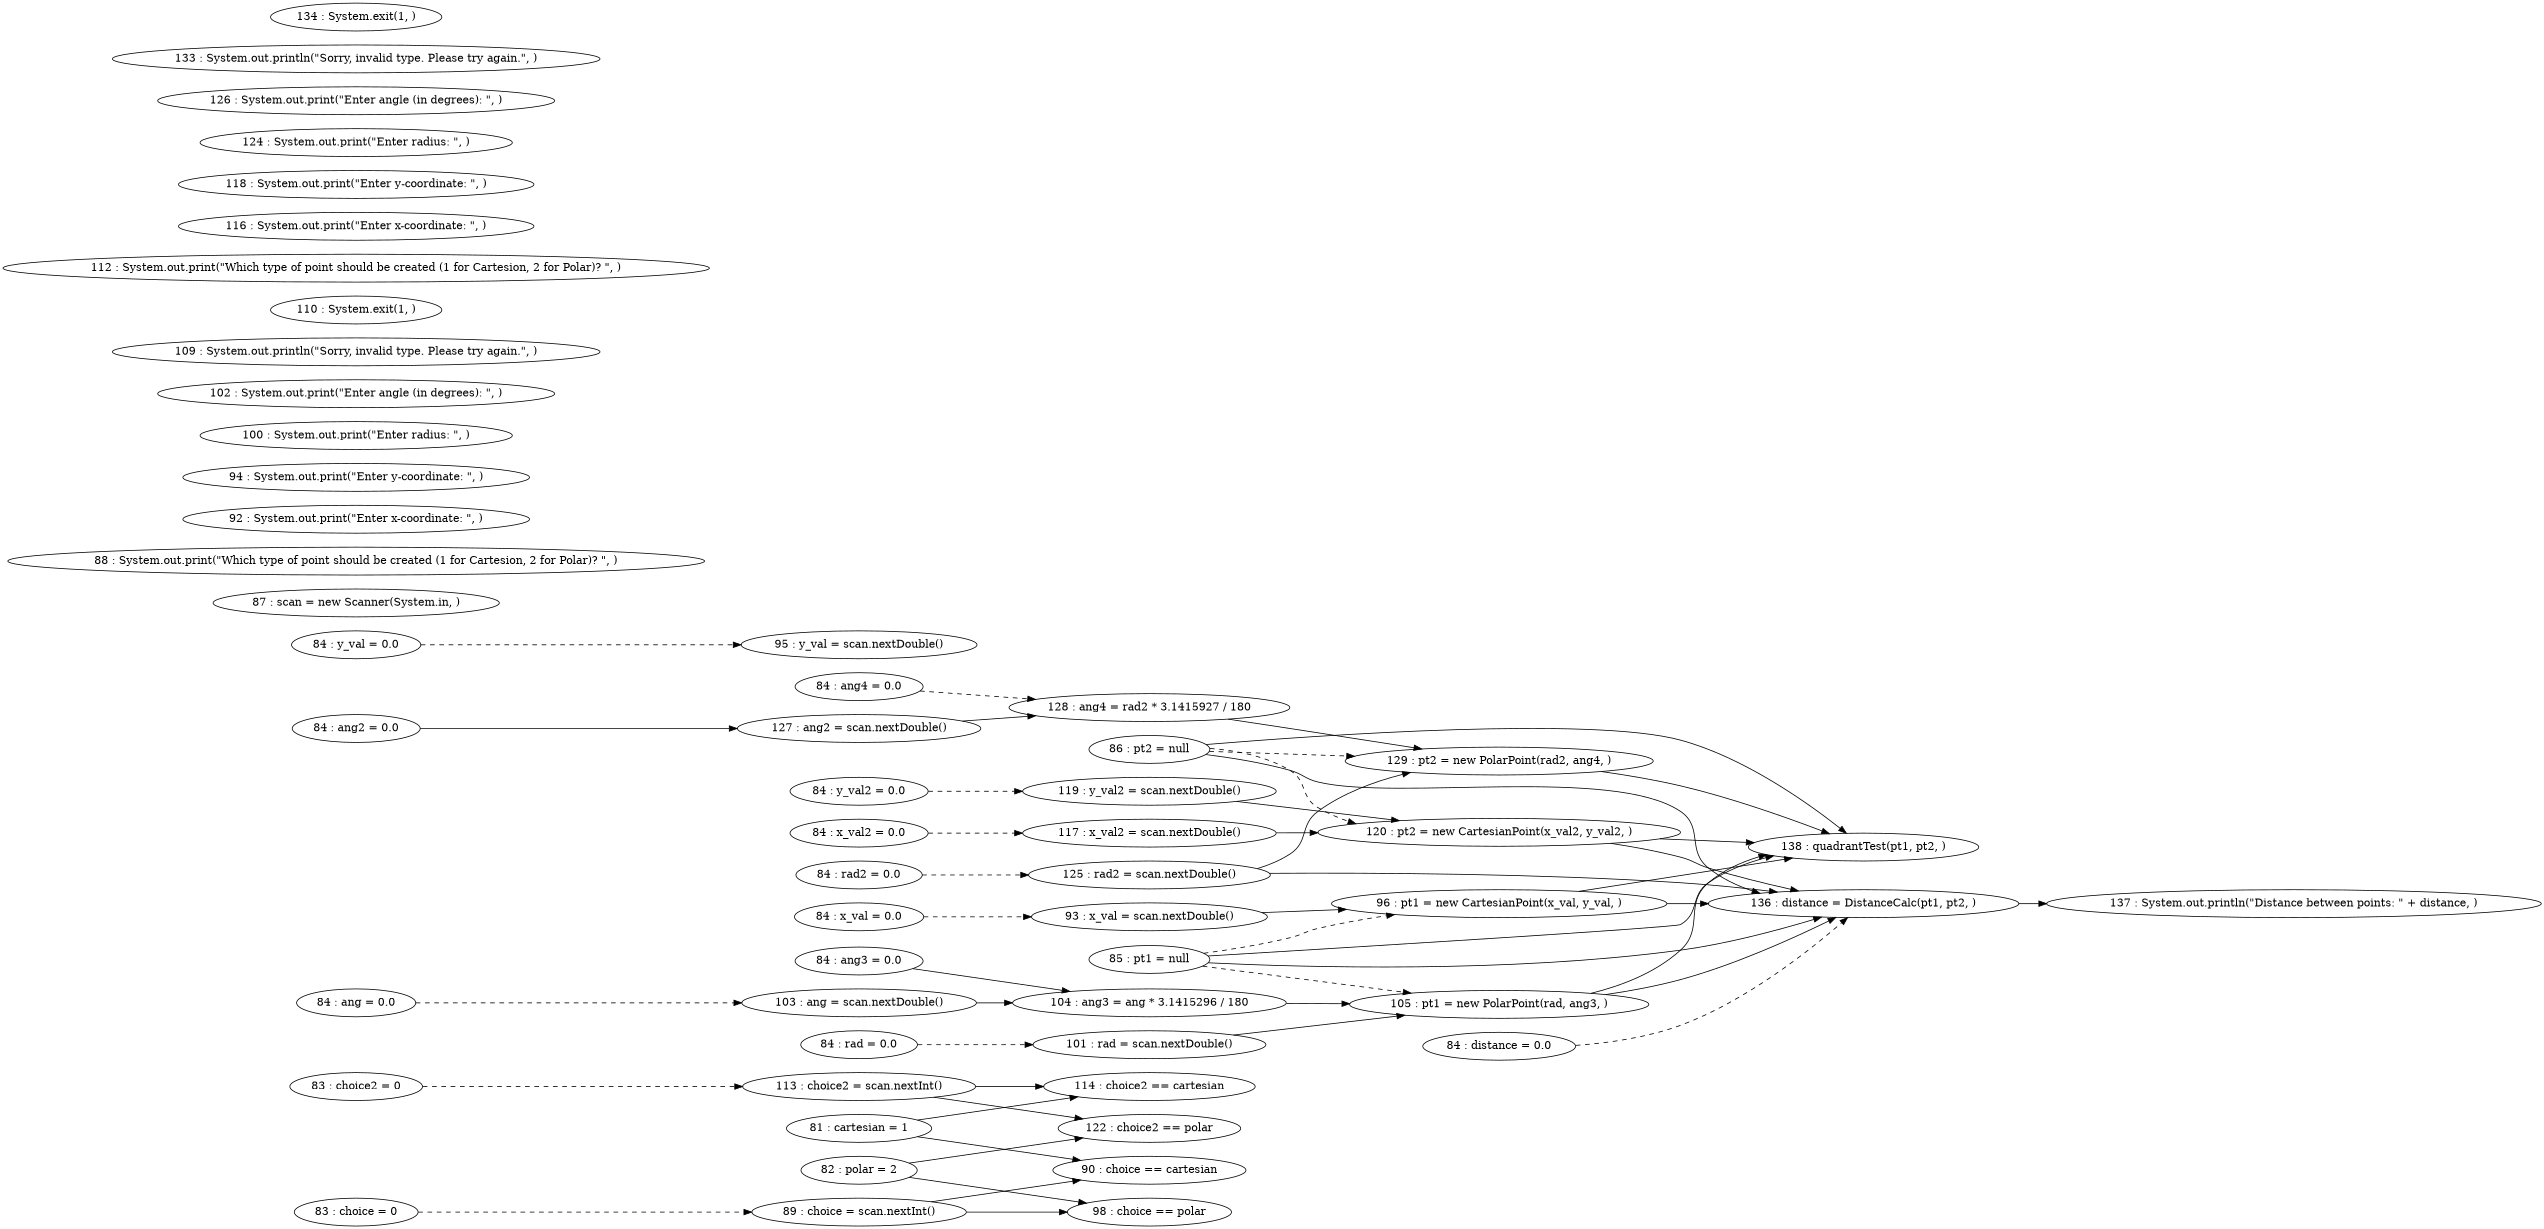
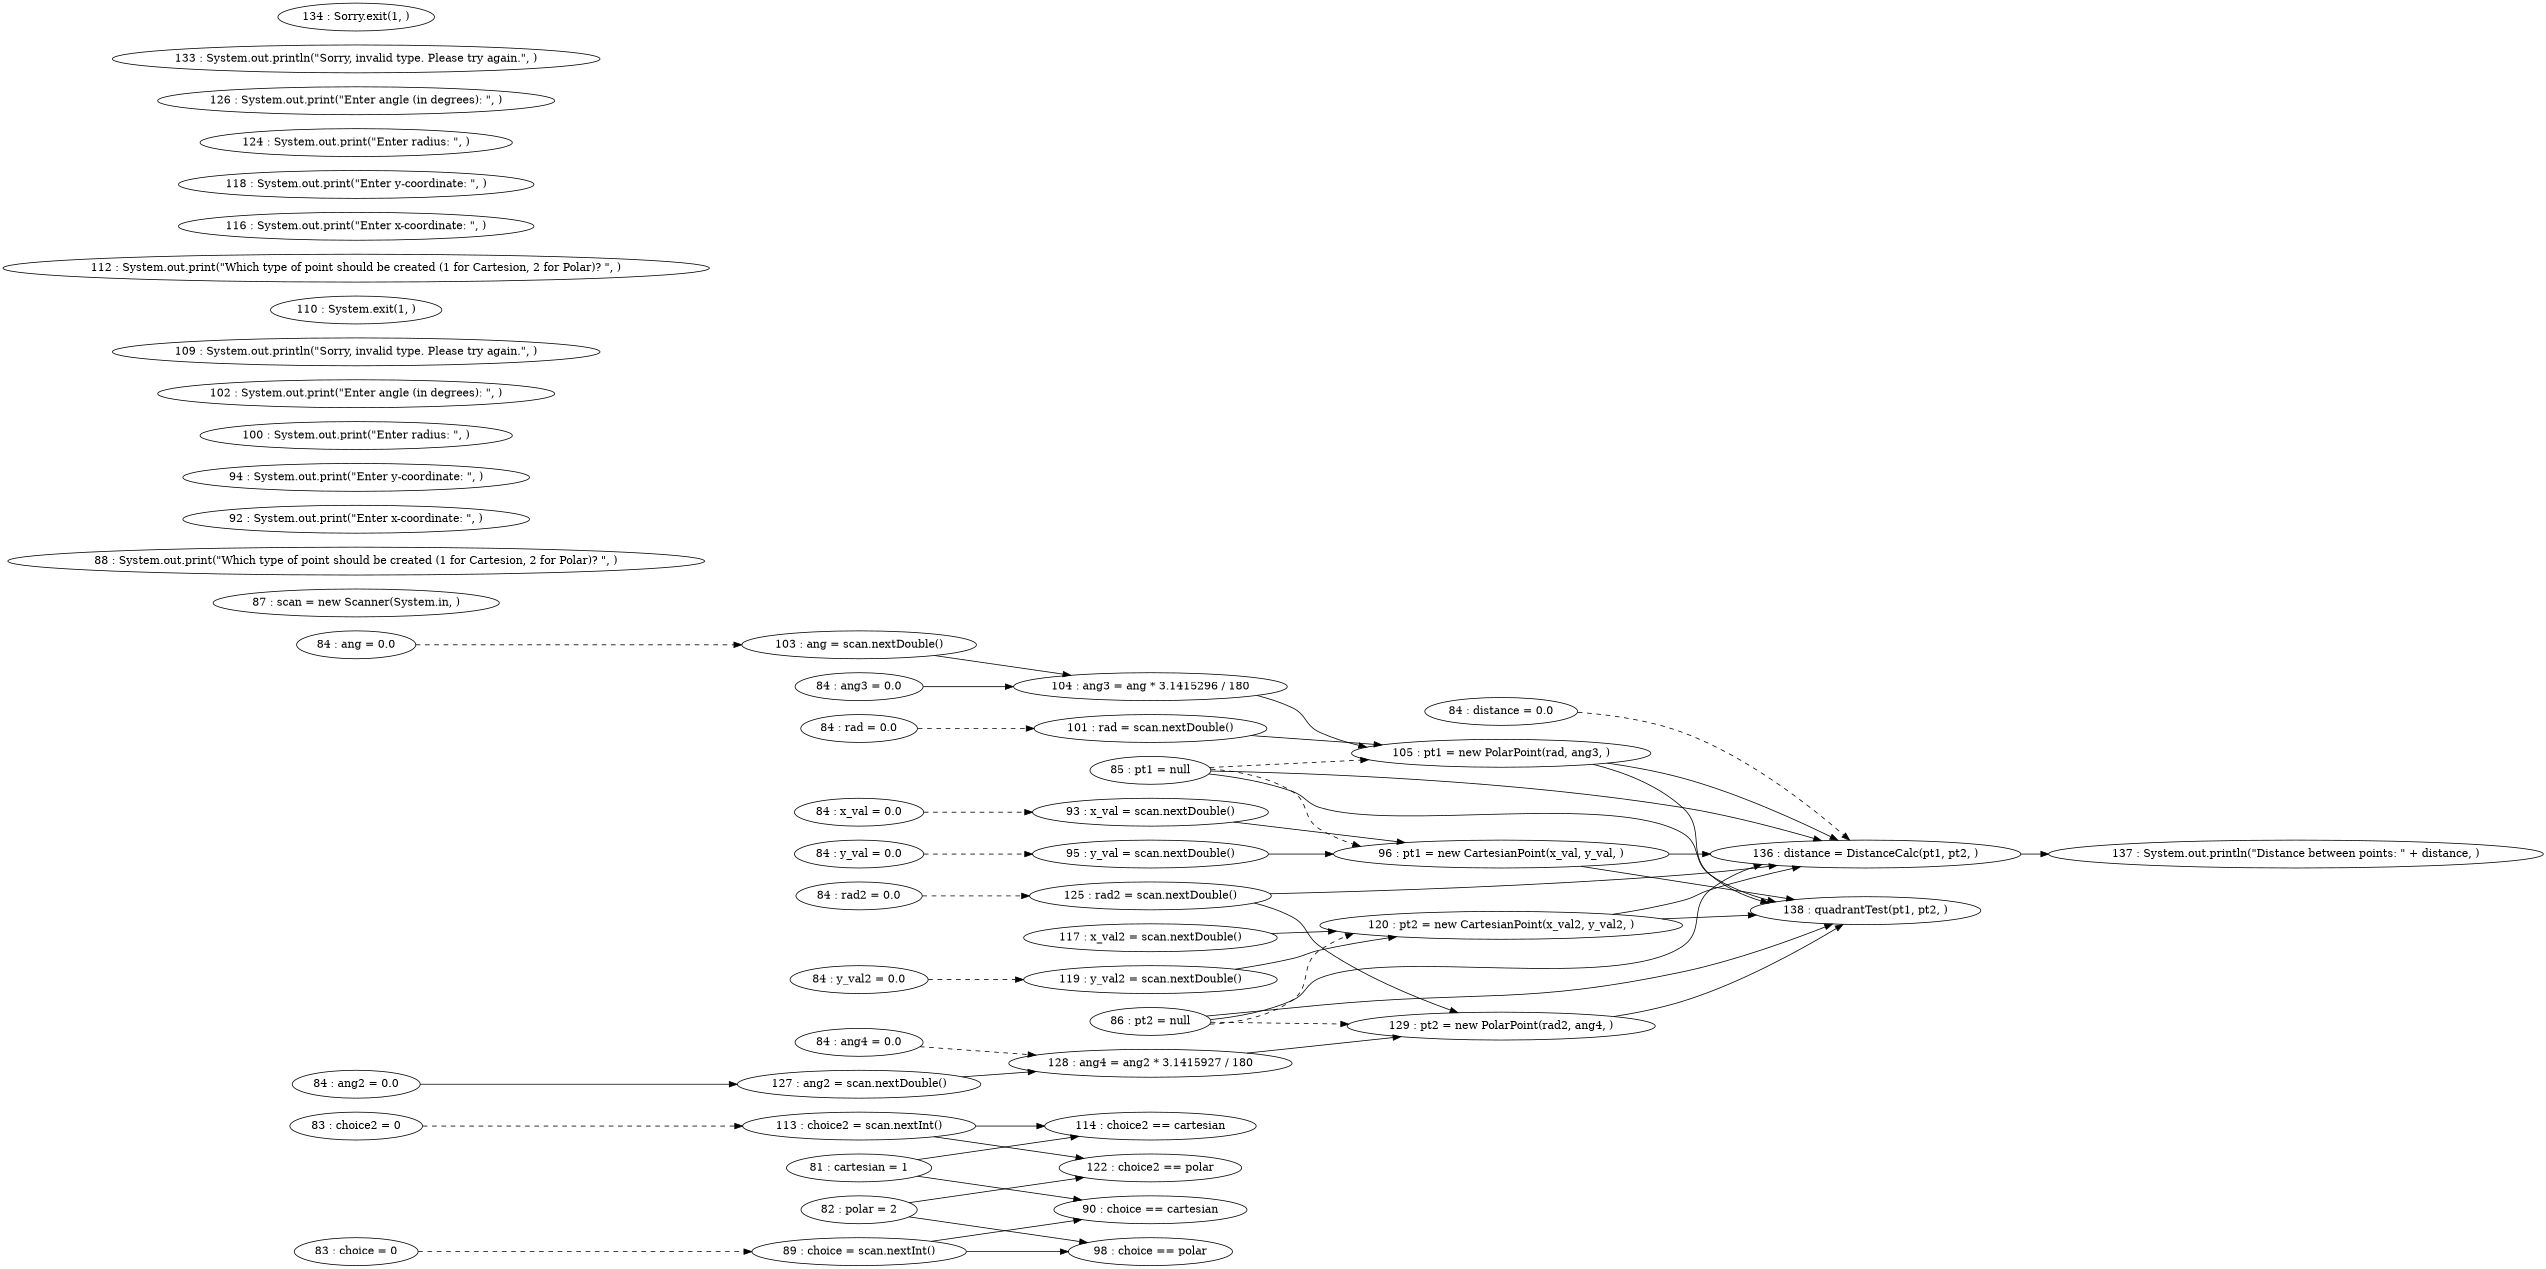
(356, 17) -> (356, 17)
(1149, 708) -> (1150, 1063)
(859, 833) -> none
none -> (1297, 854)
